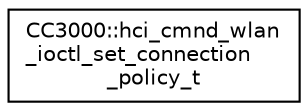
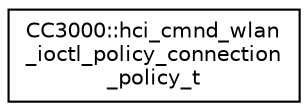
(154, 56) -> (154, 56)
